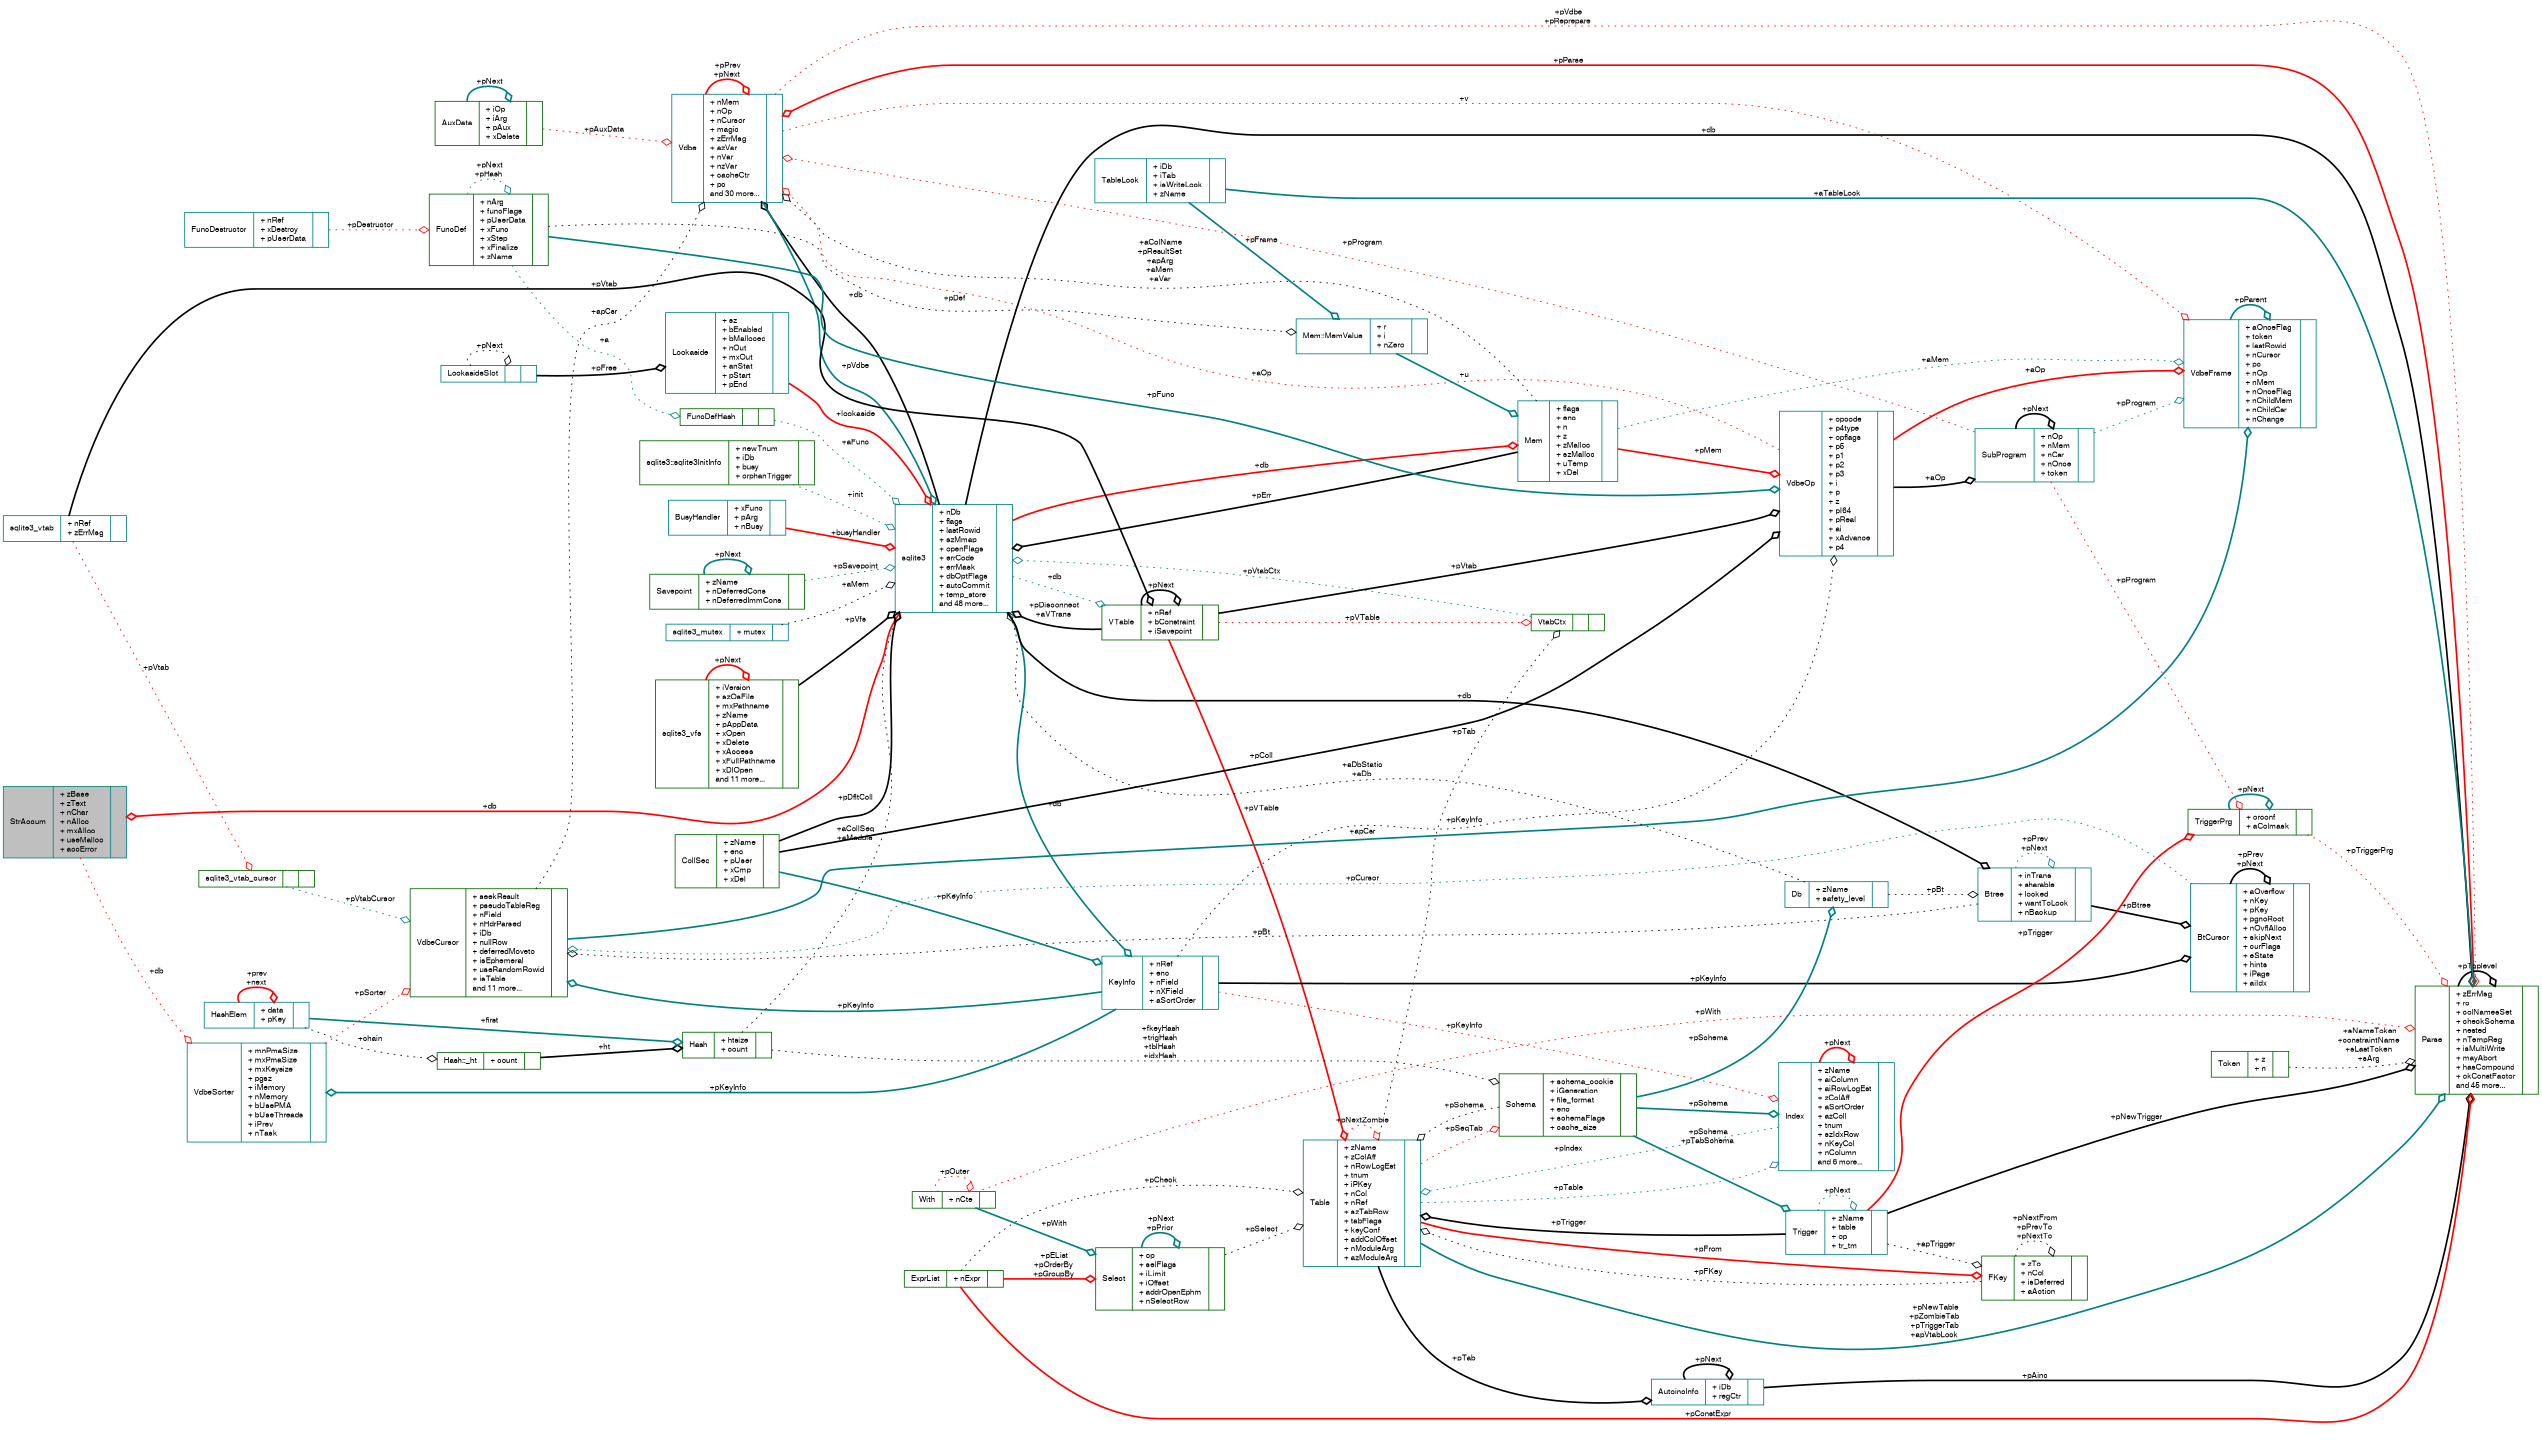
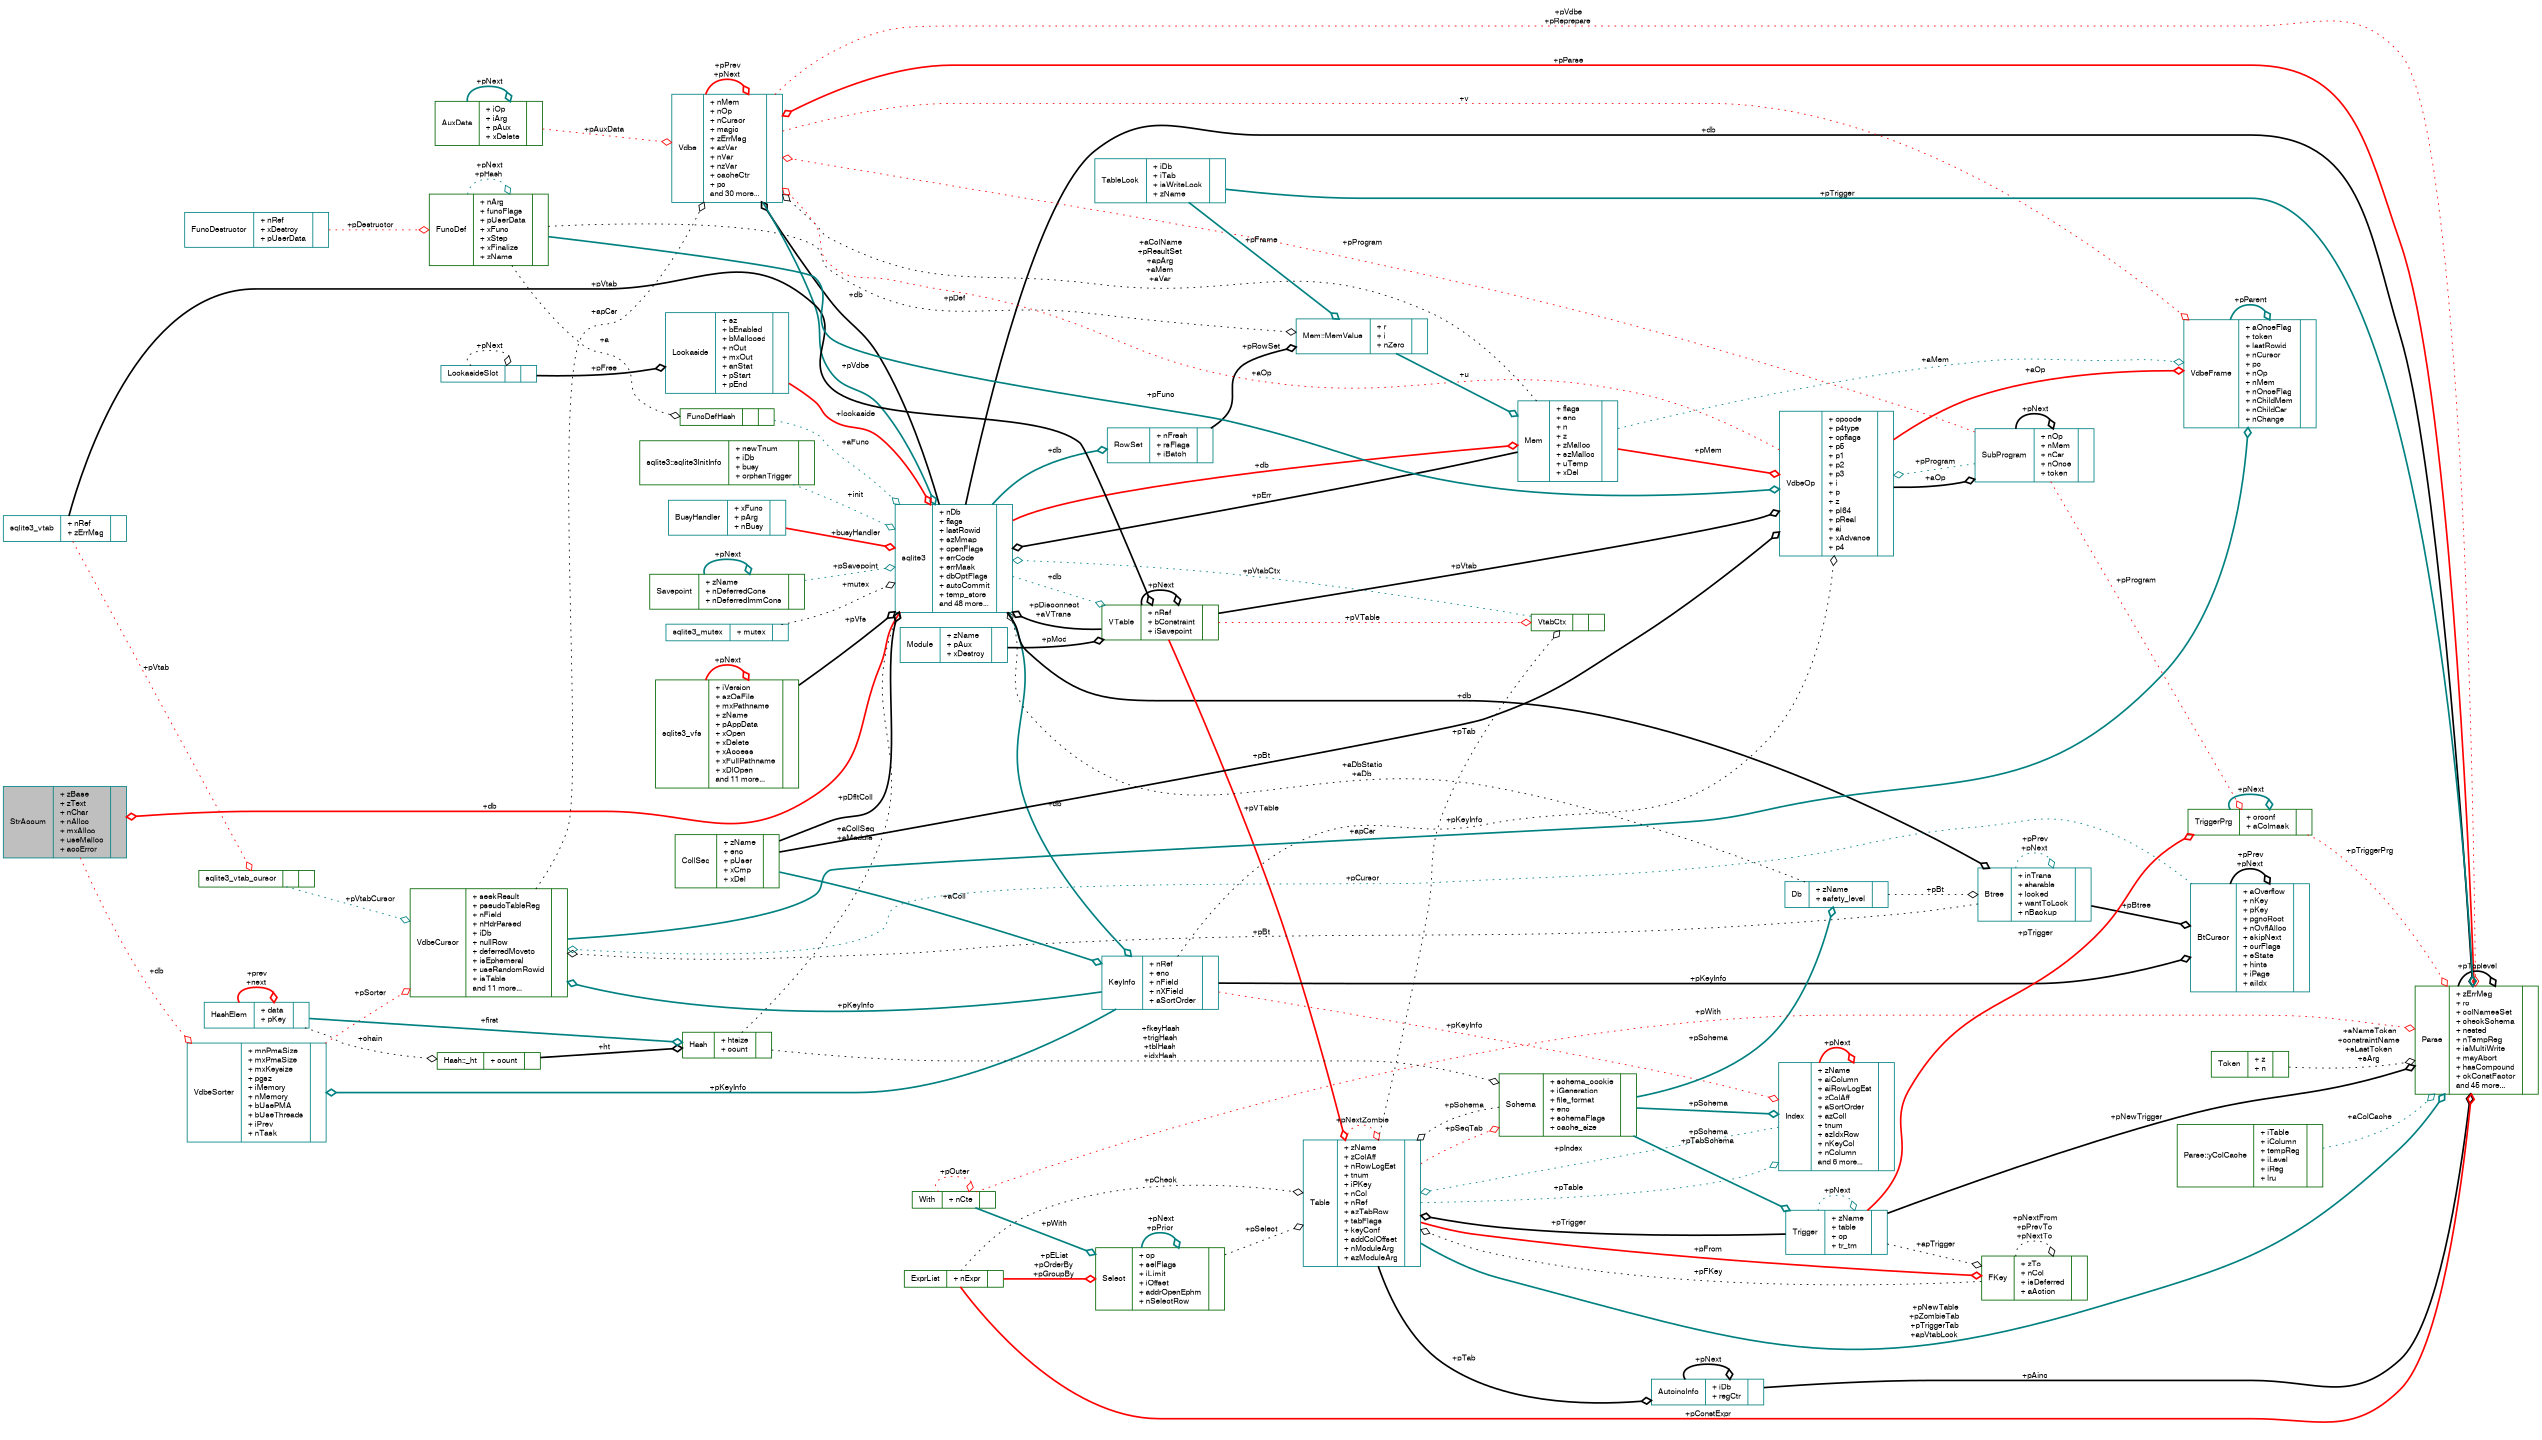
(1837, 194) -> (1837, 194)
(589, 349) -> (589, 349)
(2134, 418) -> (1939, 469)
none -> (1160, 445)
(855, 585) -> (855, 585)
none -> (954, 645)
(1261, 756) -> (1261, 756)
(954, 897) -> (954, 897)
none -> (2250, 1156)
